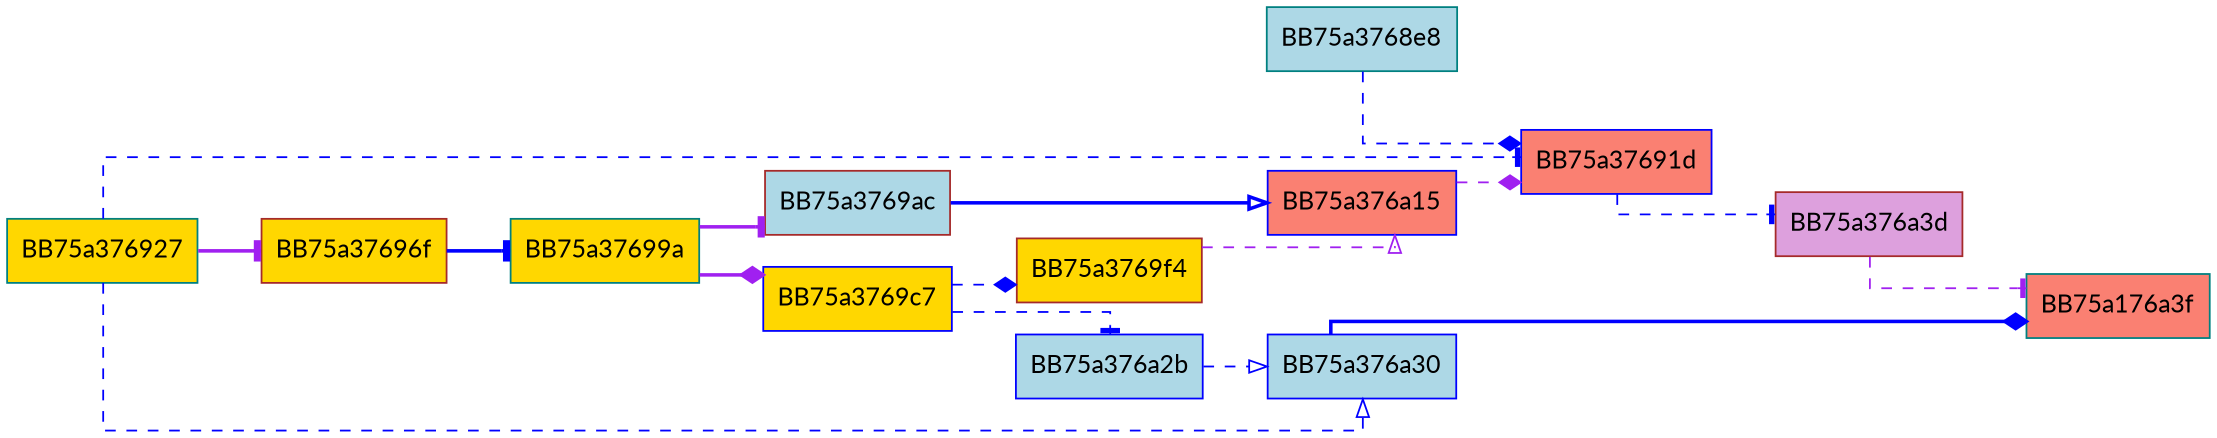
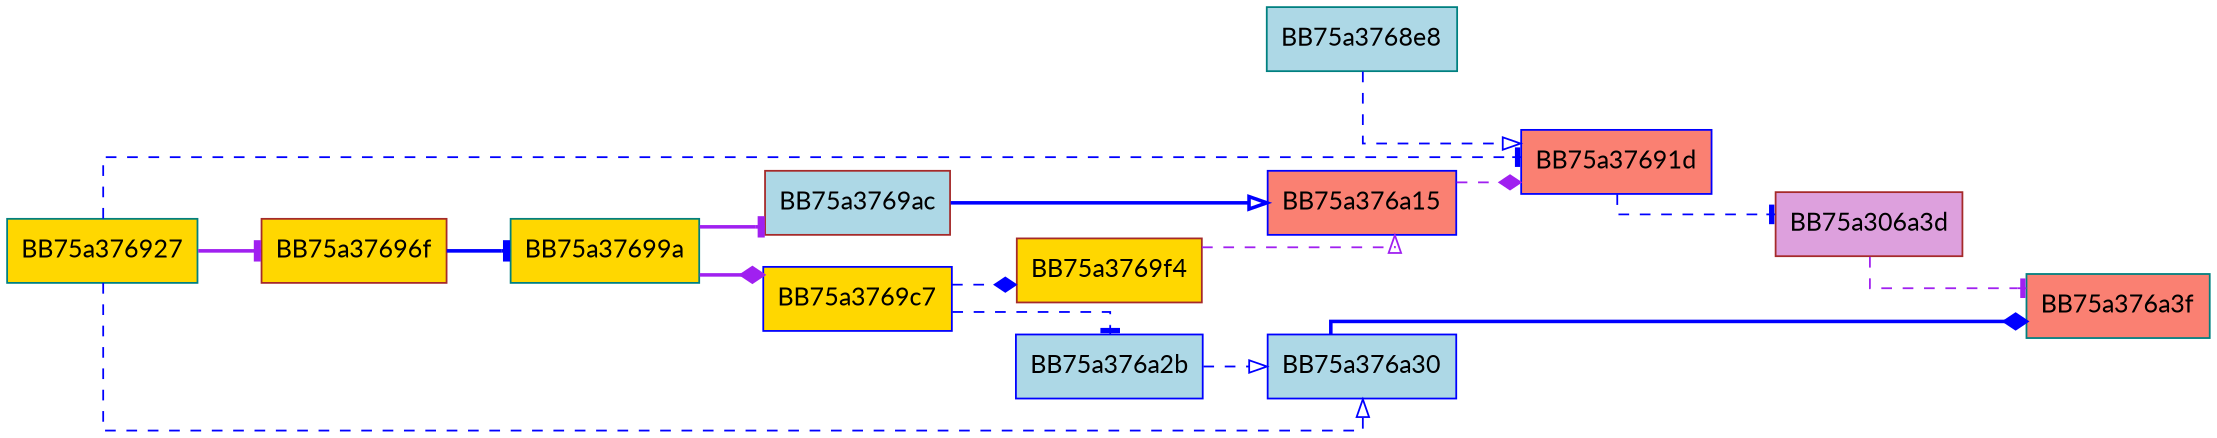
(1395, 144) -> (1395, 144)
(1869, 224) -> (1869, 224)
(2118, 306) -> (2118, 306)
